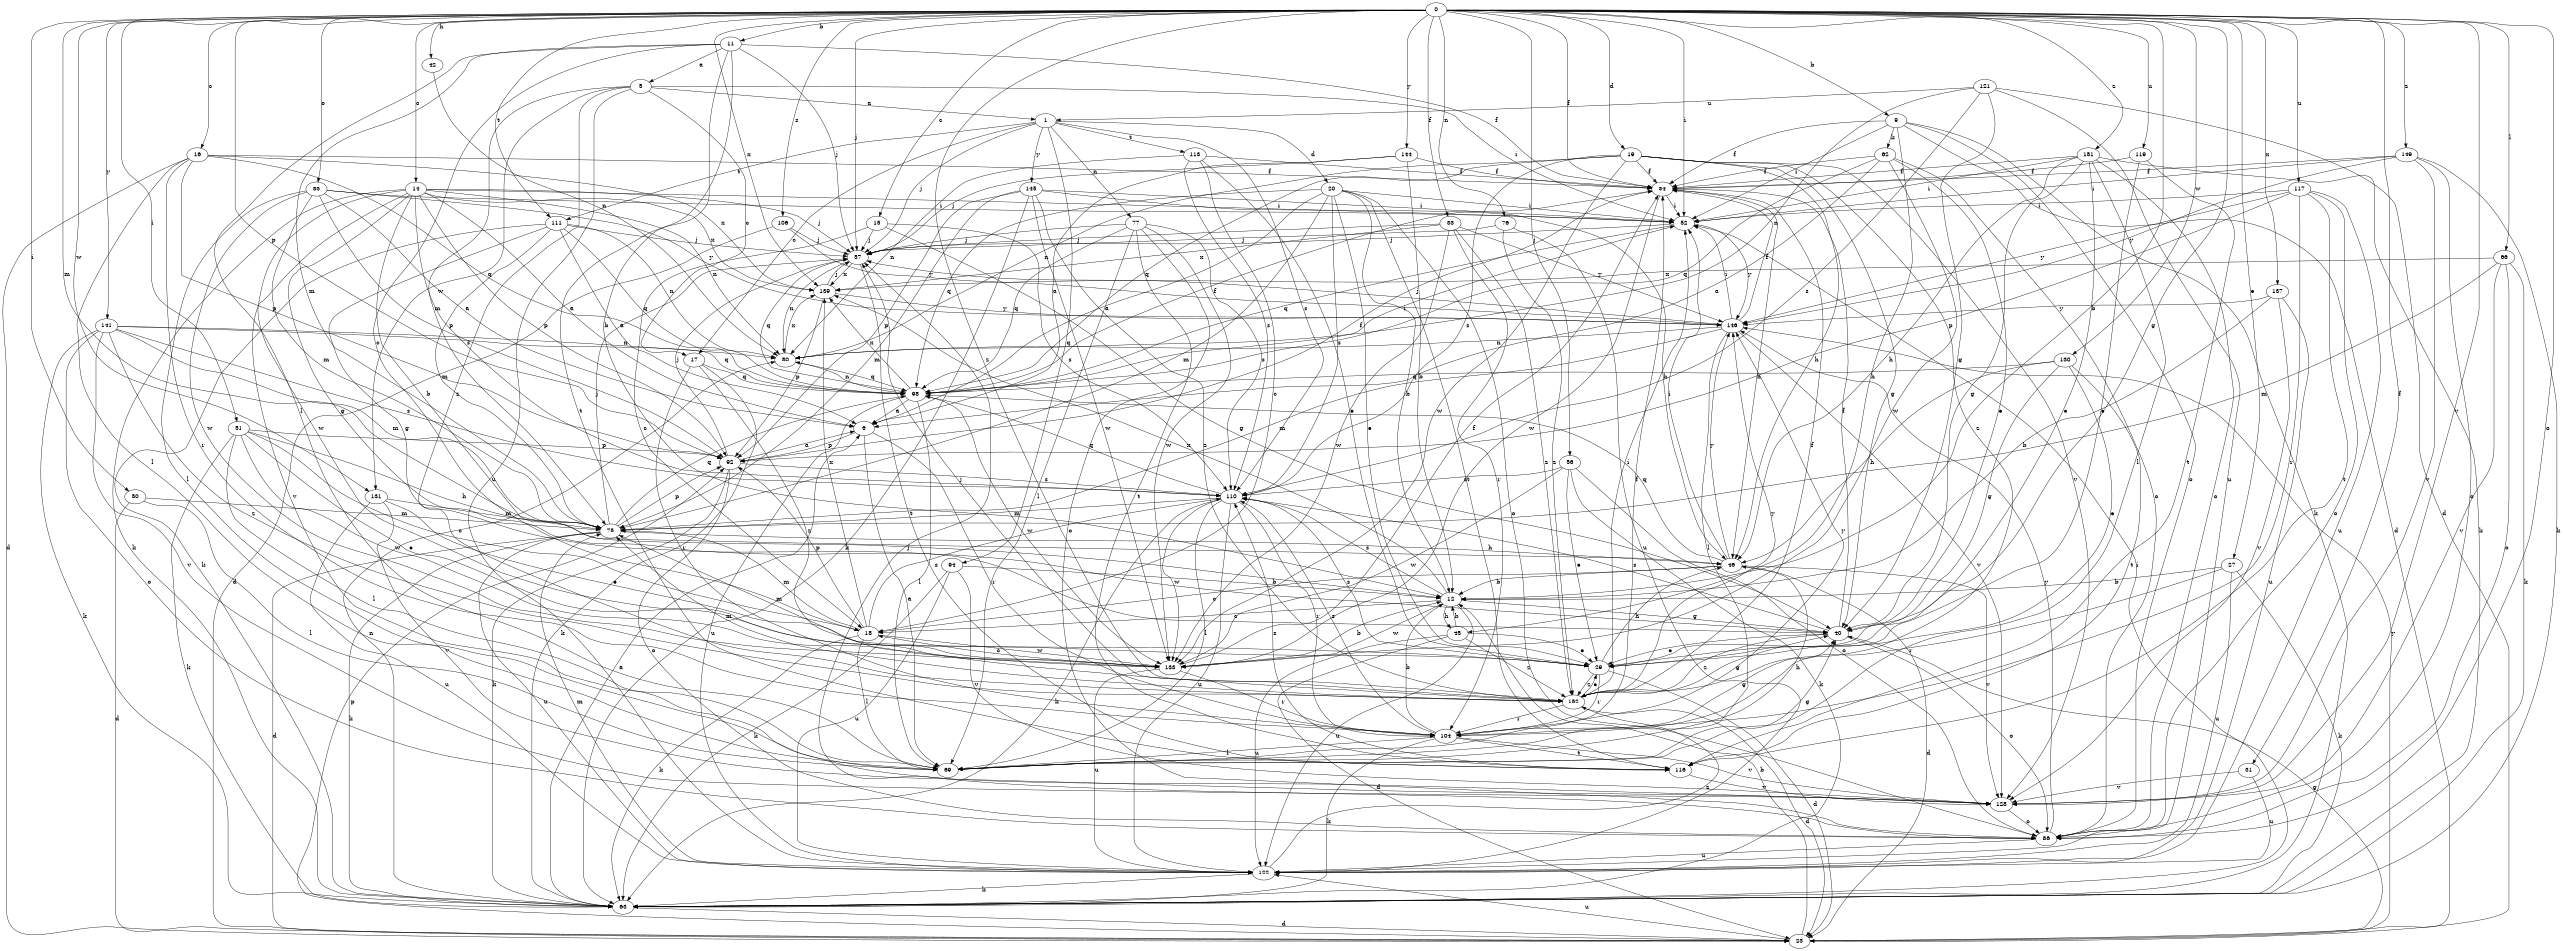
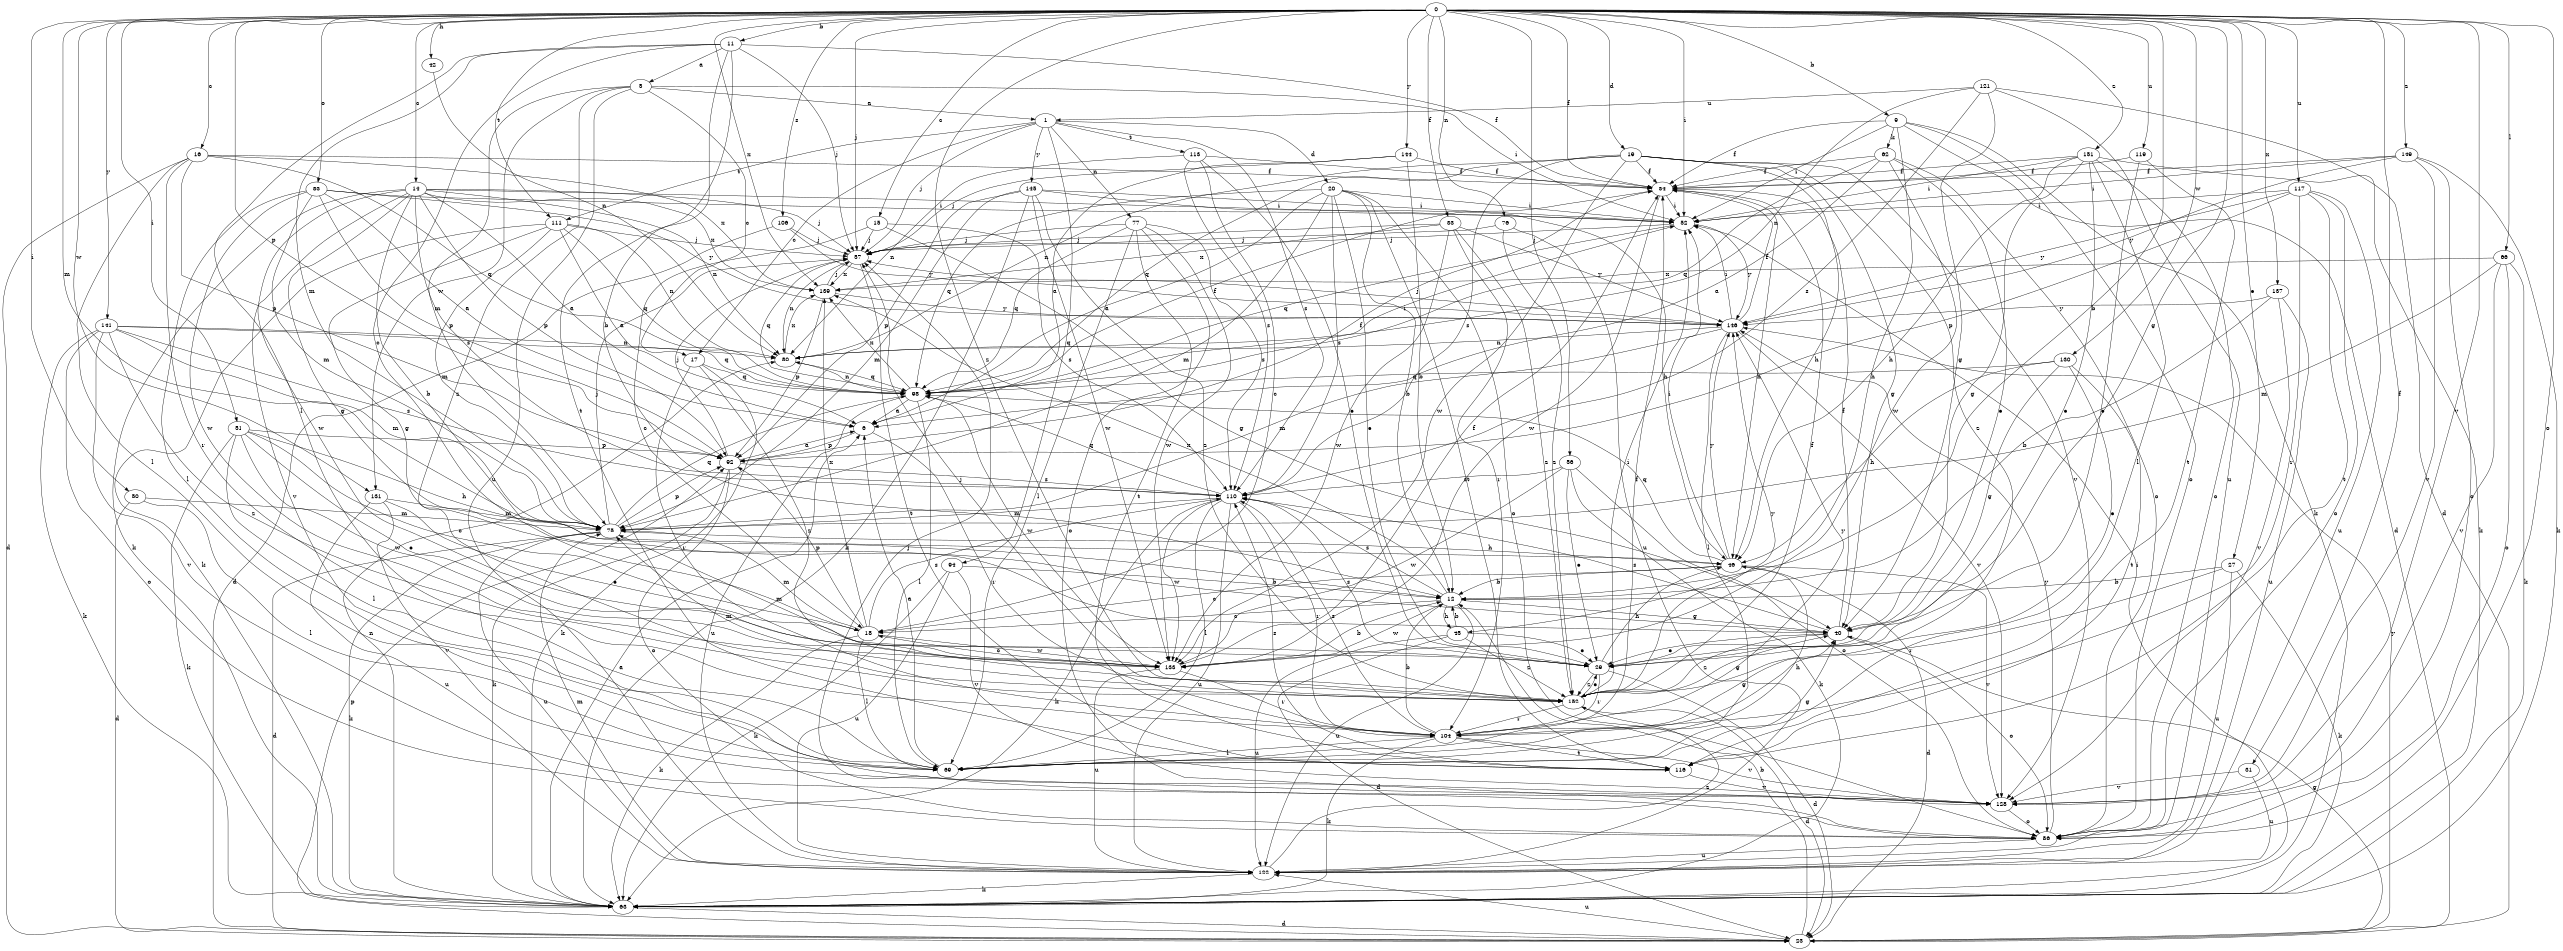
(907, 601) -> (907, 605)
